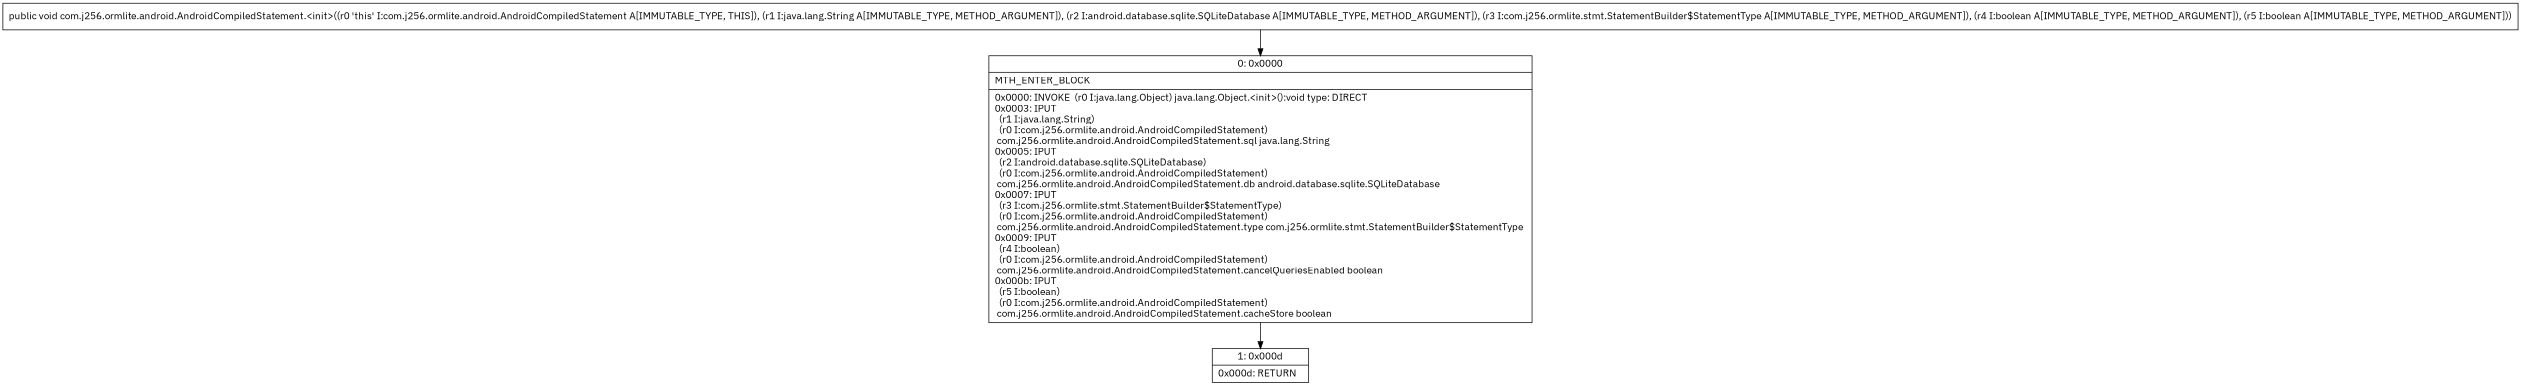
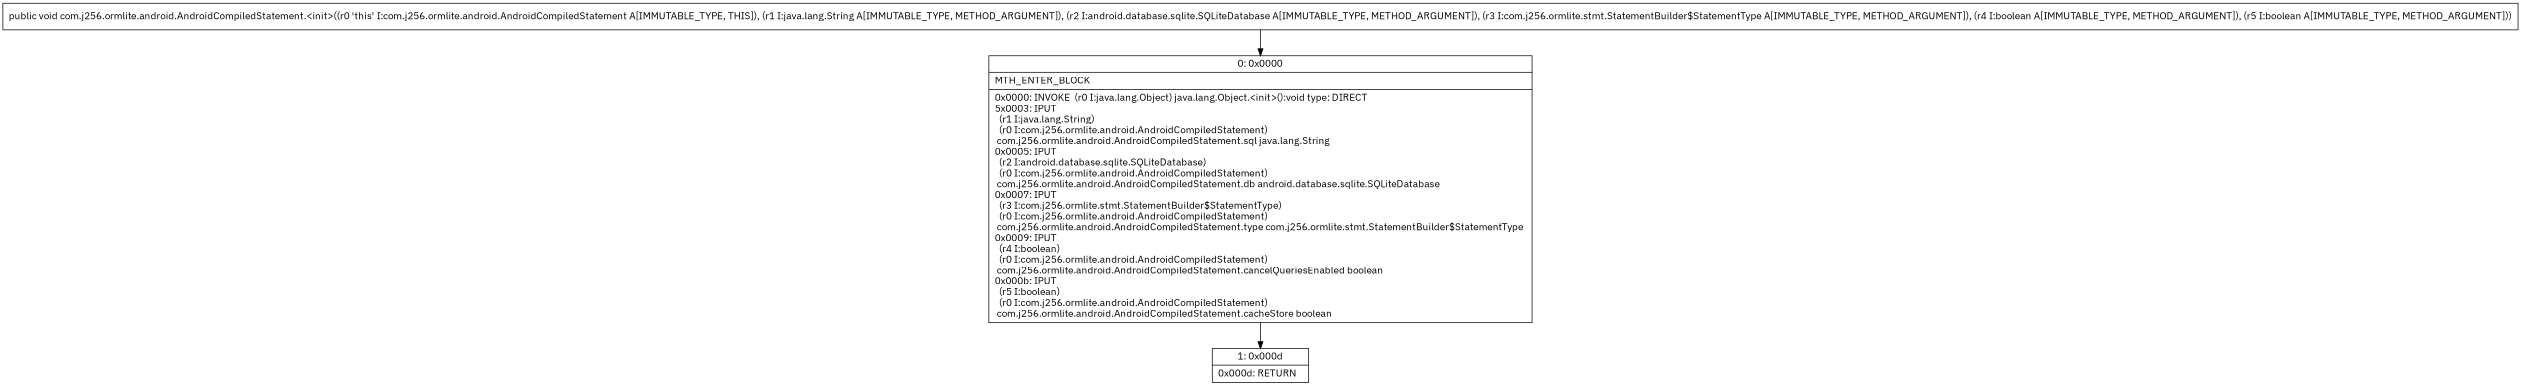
(1028, 109) -> (1028, 109)
